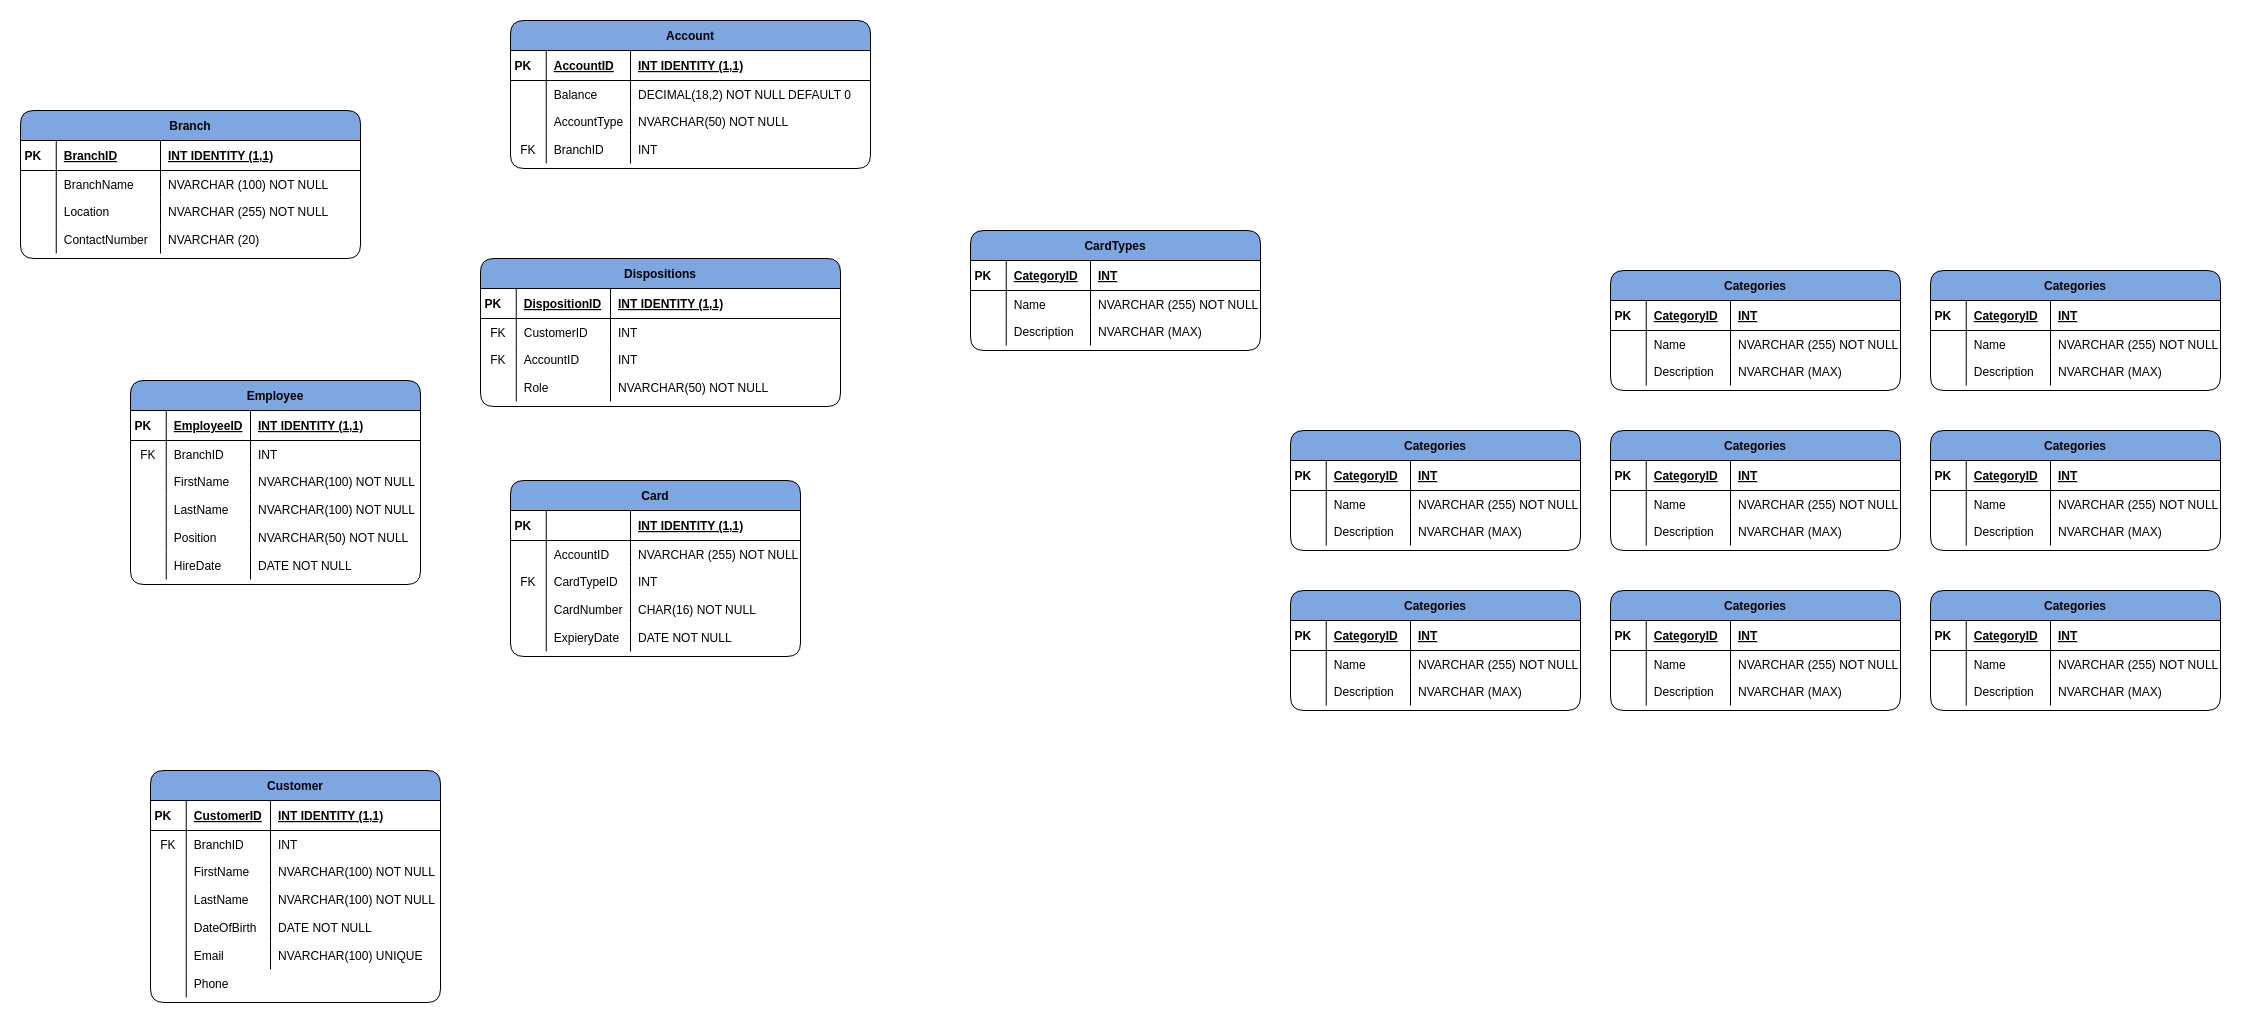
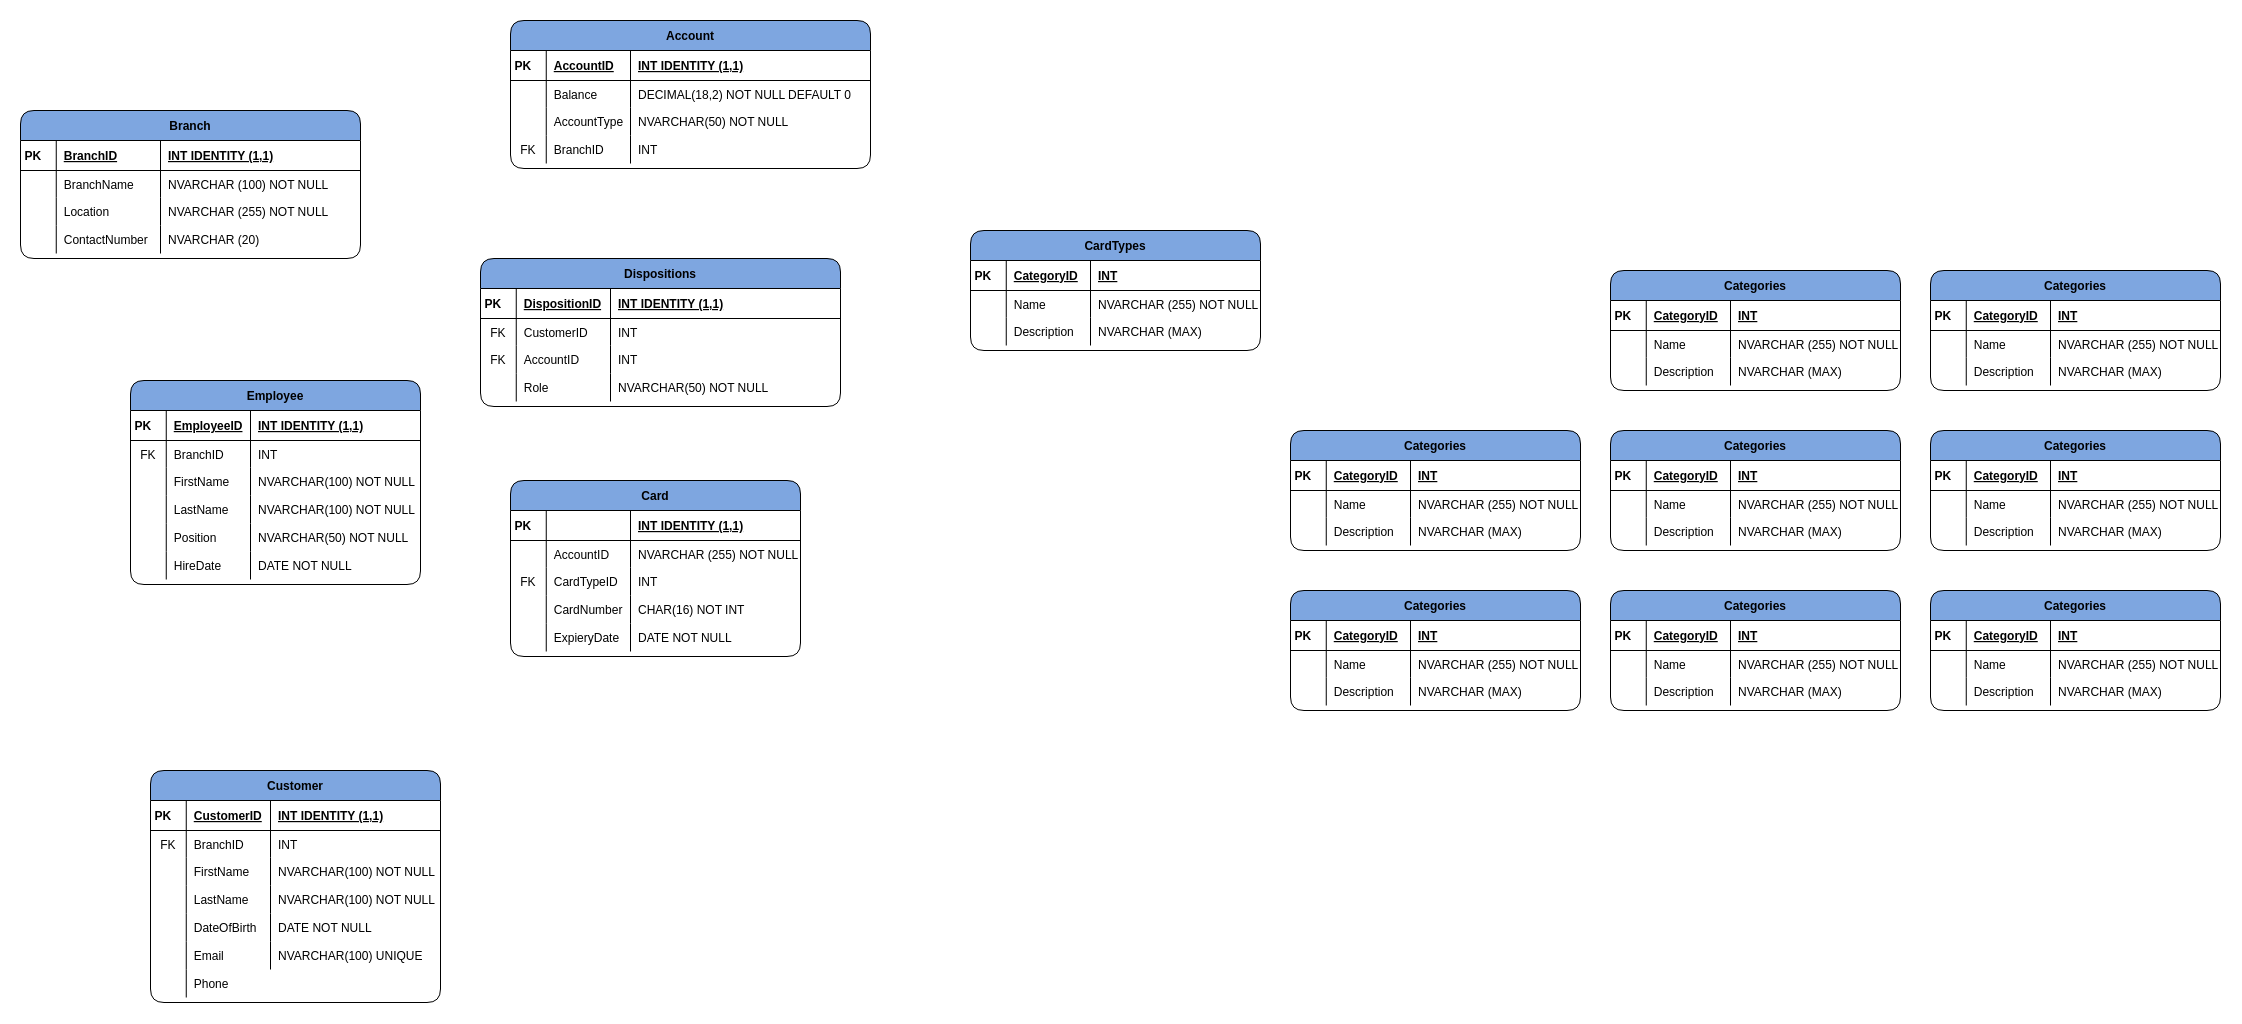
(692, 610) -> (689, 610)
